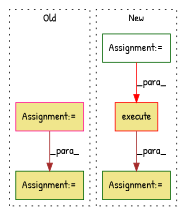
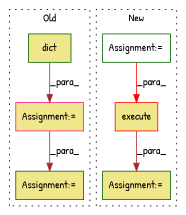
none -> (50, 48)
